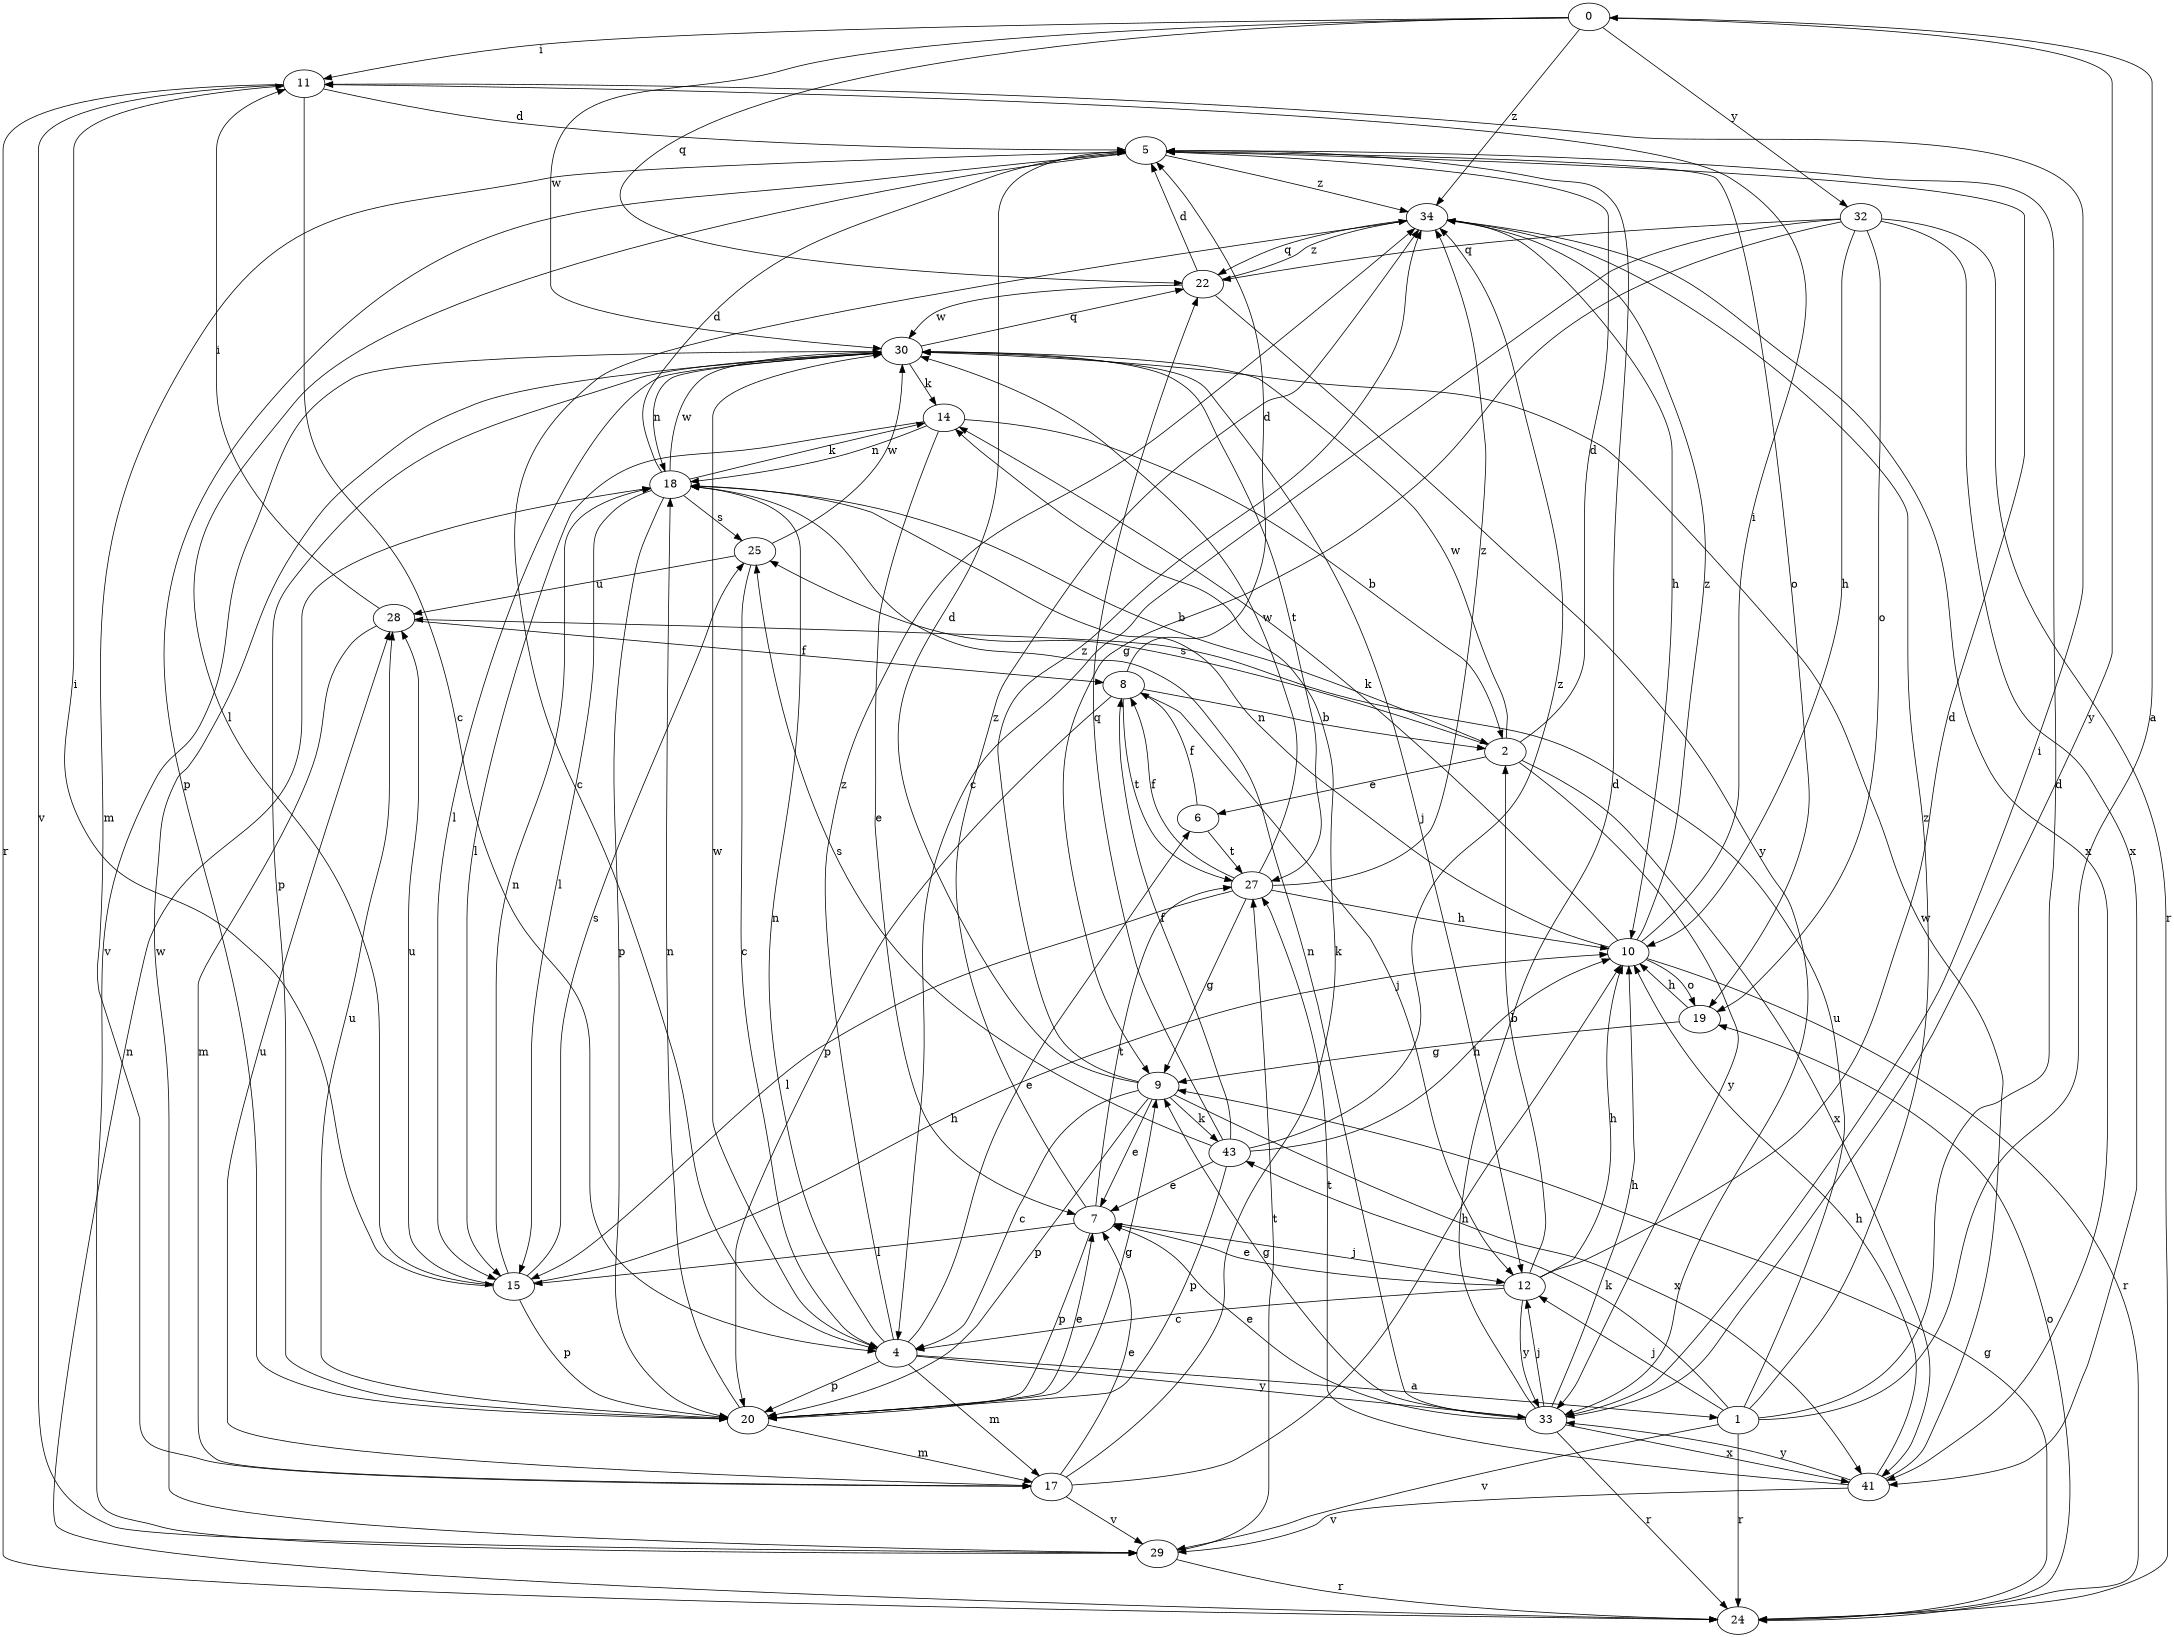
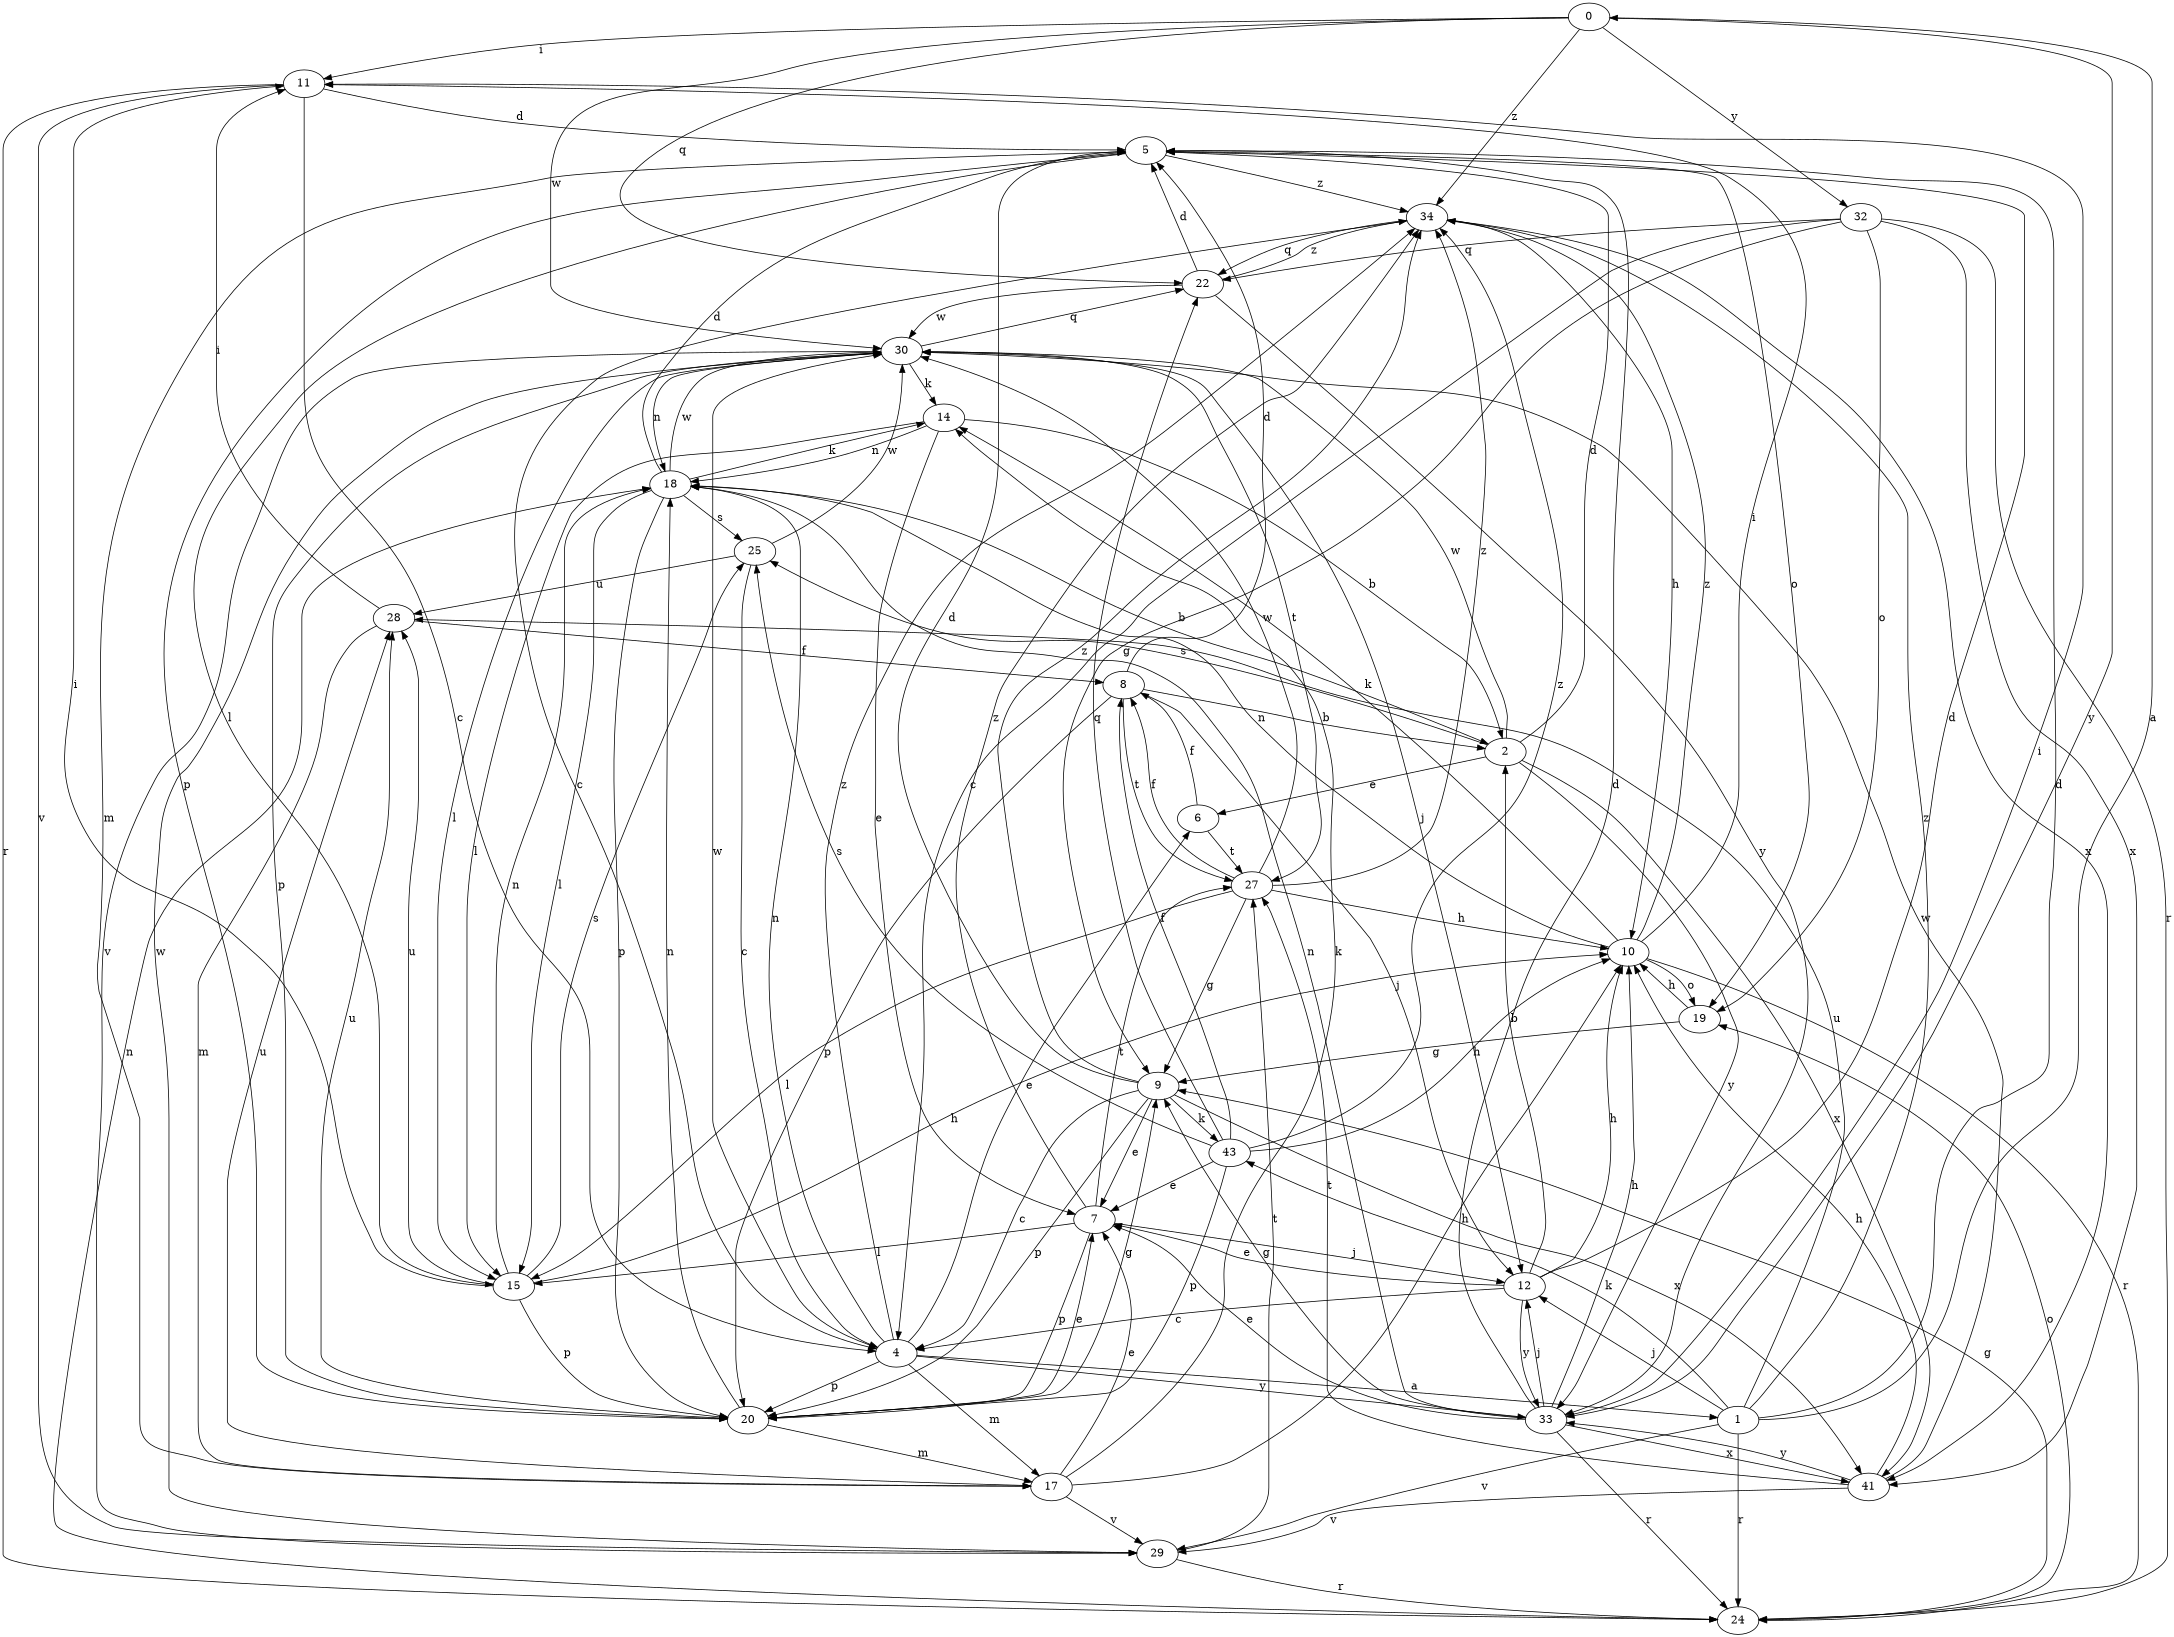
(1838, 615) -> none
